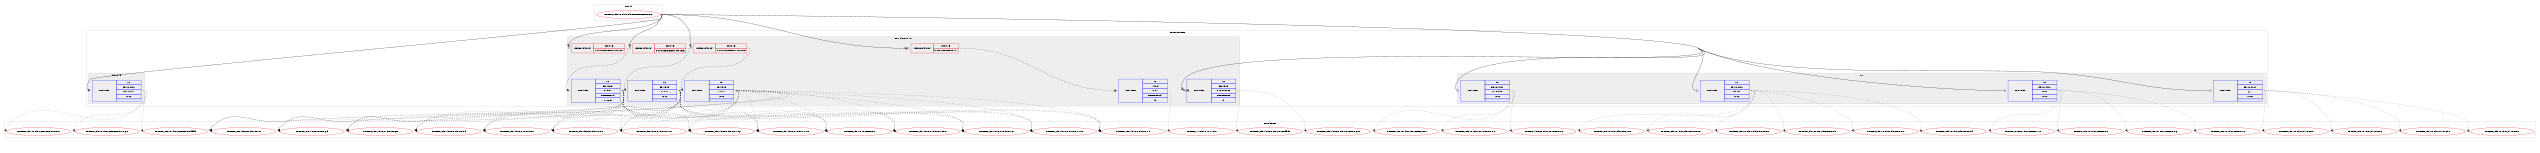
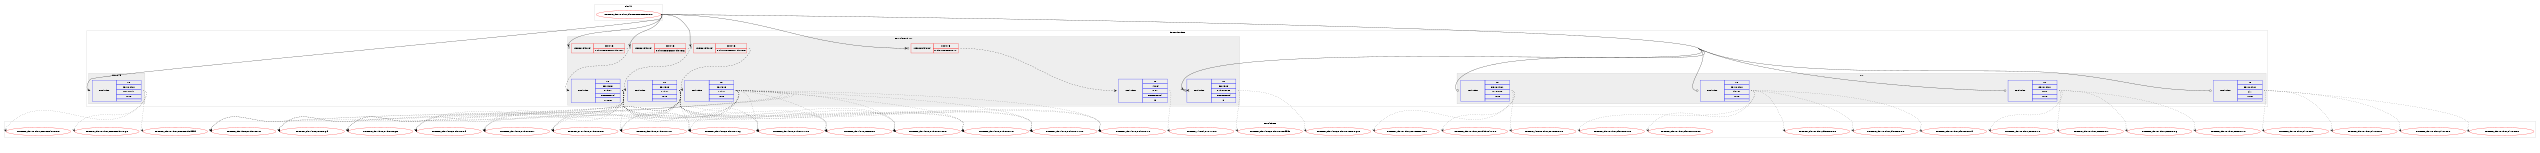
(586, 131) -> (586, 131)
(1475, 131) -> (1475, 131)
(1749, 131) -> none
(2023, 131) -> (2023, 131)
